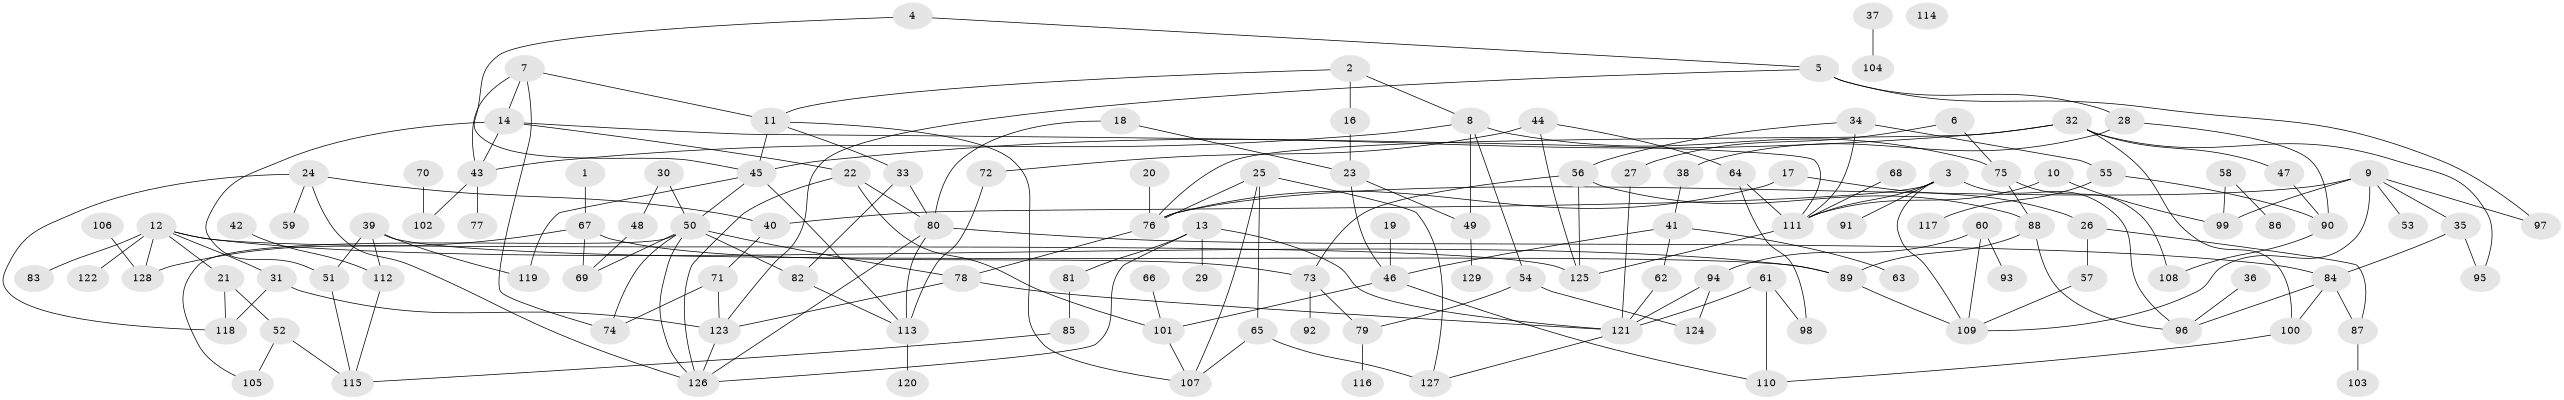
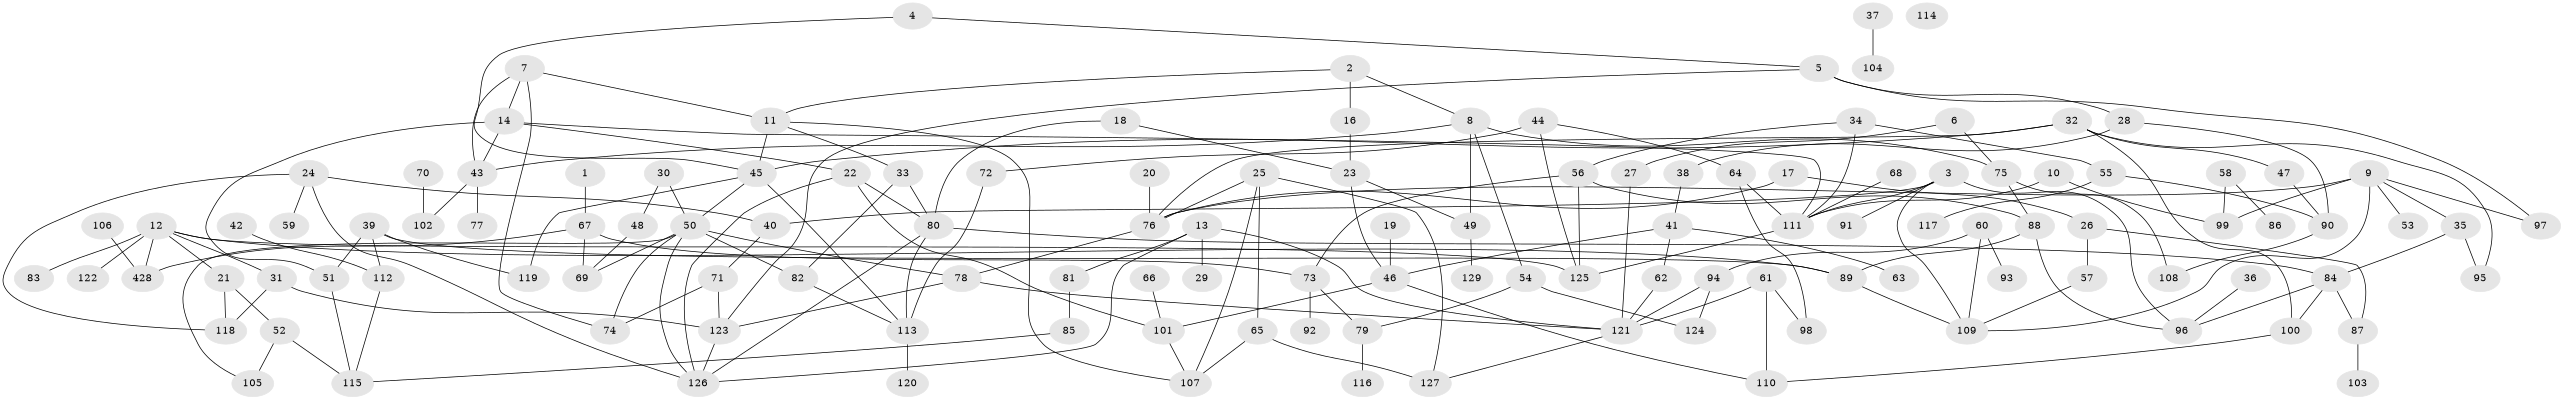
(143, 279) -> (143, 279)
